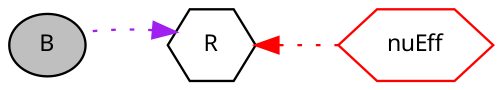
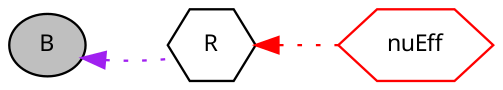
(117, 30) -> (141, 61)
